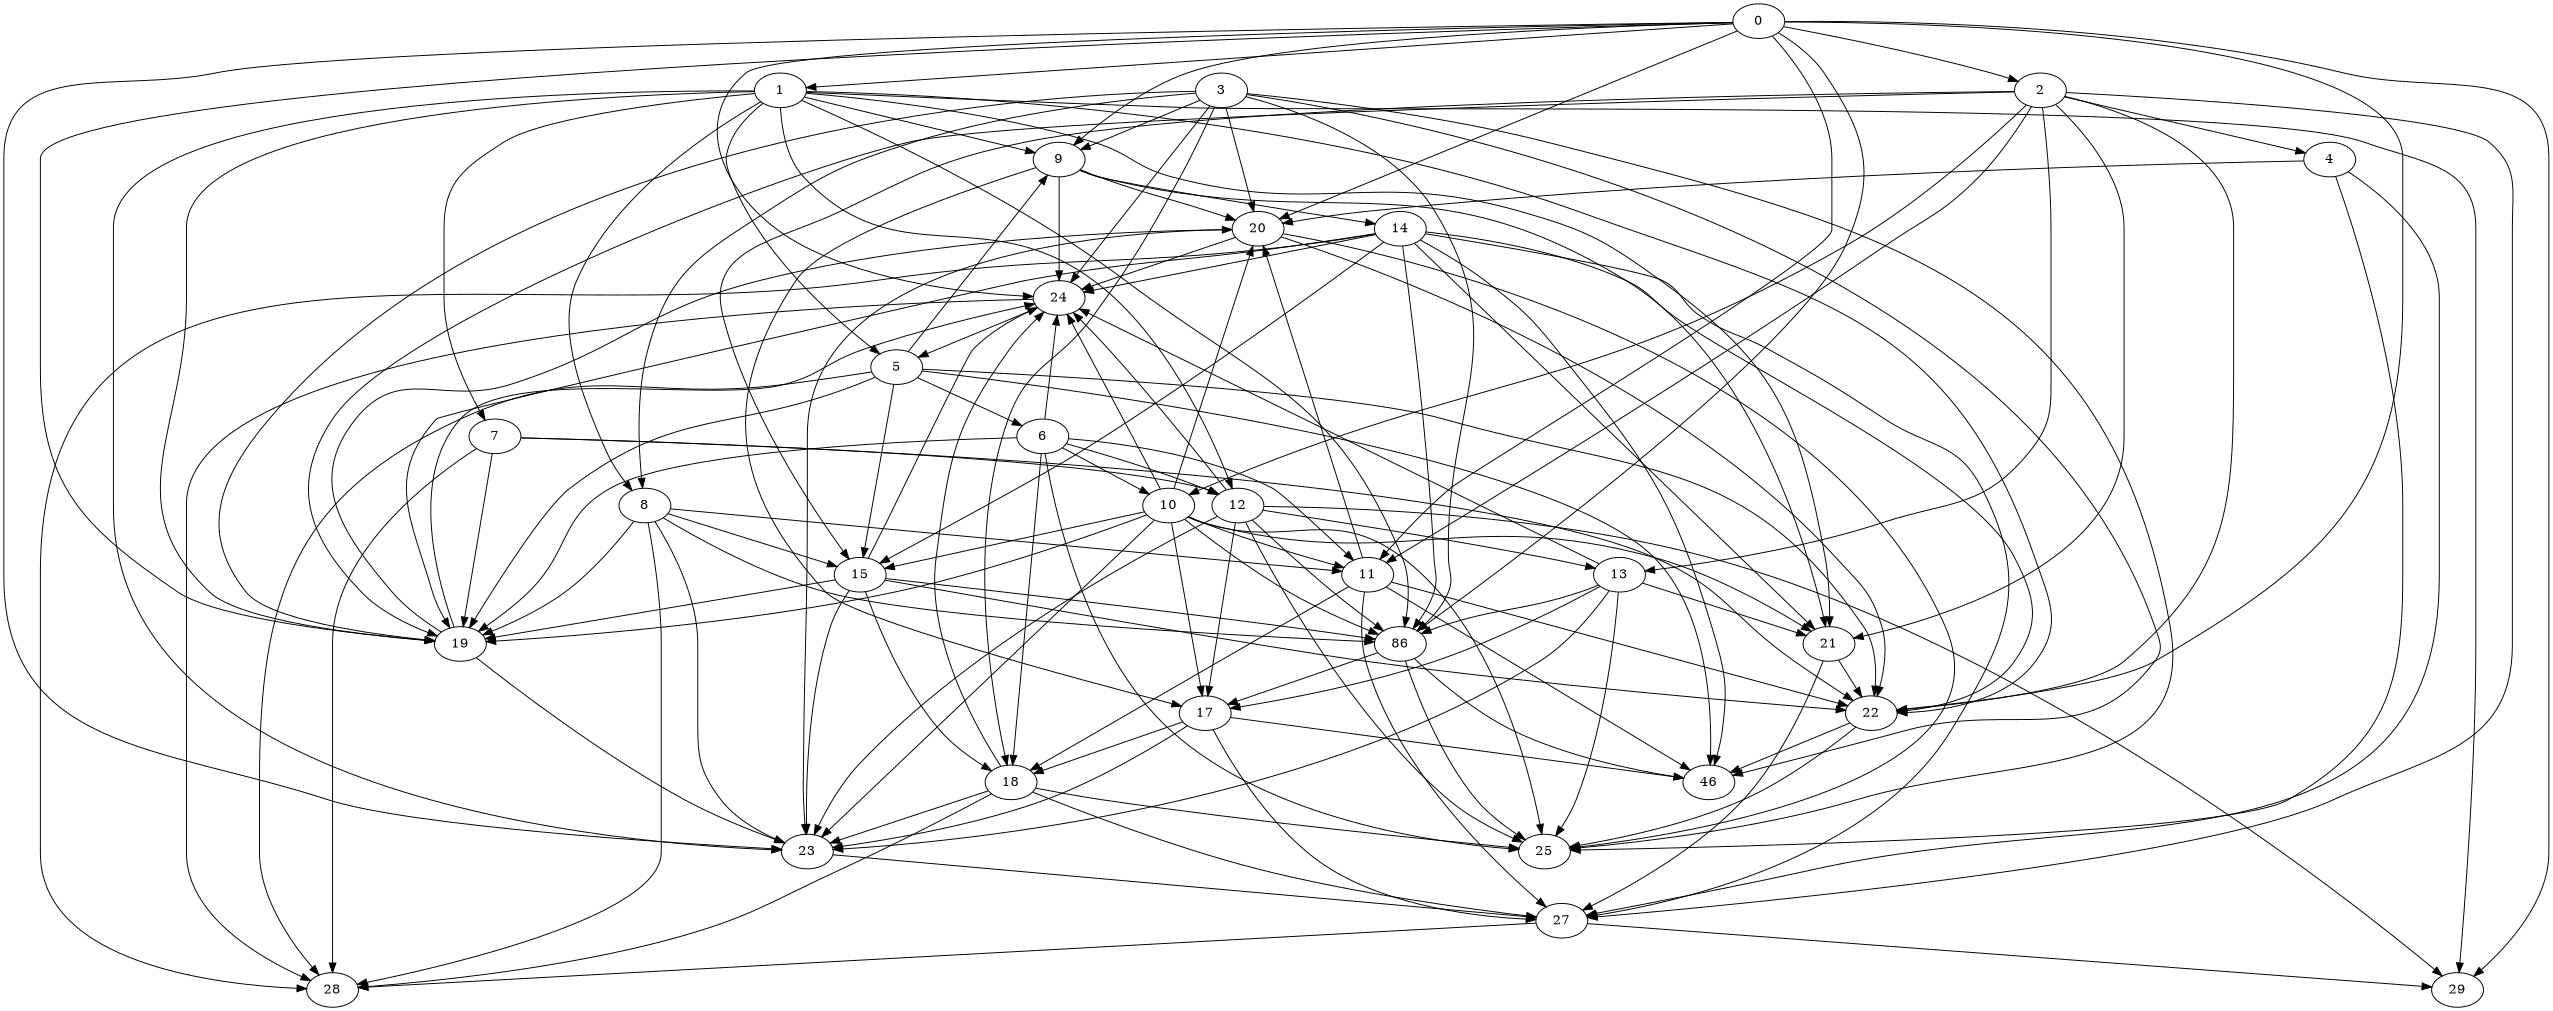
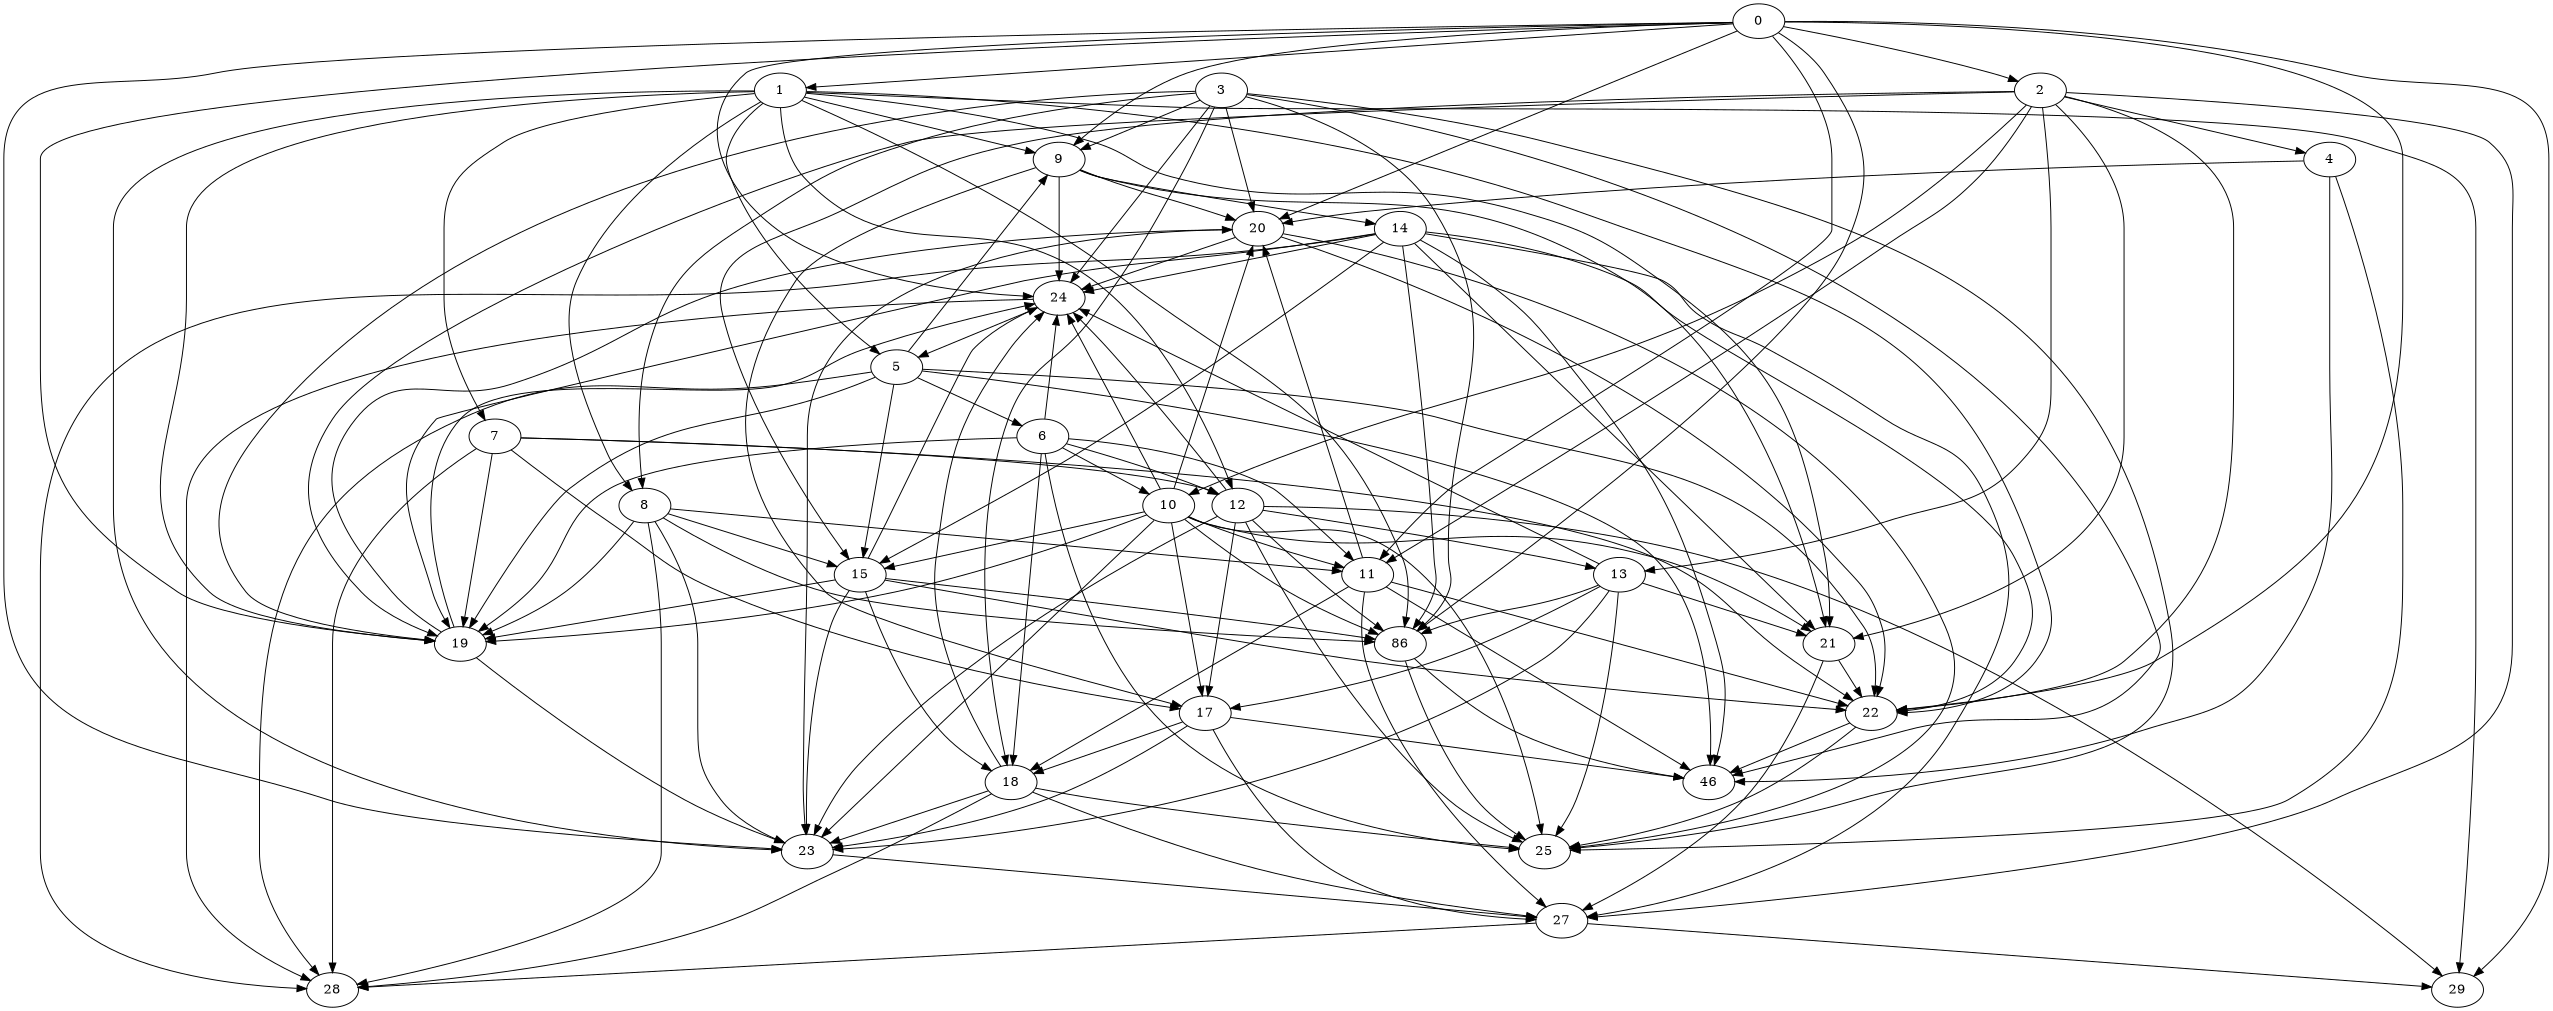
(1307, 677) -> (820, 628)
(2333, 777) -> (2253, 681)
